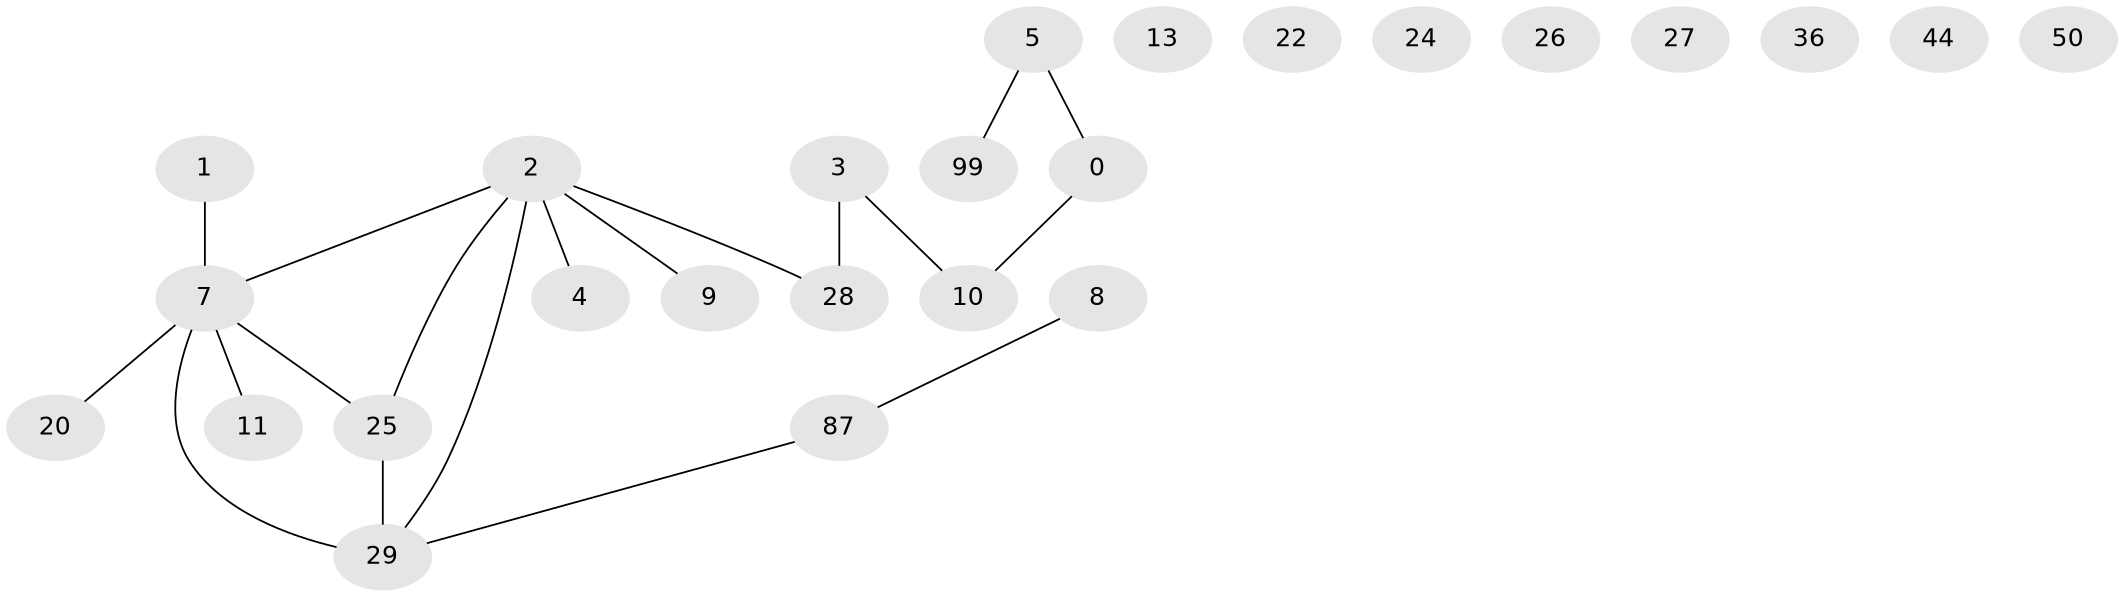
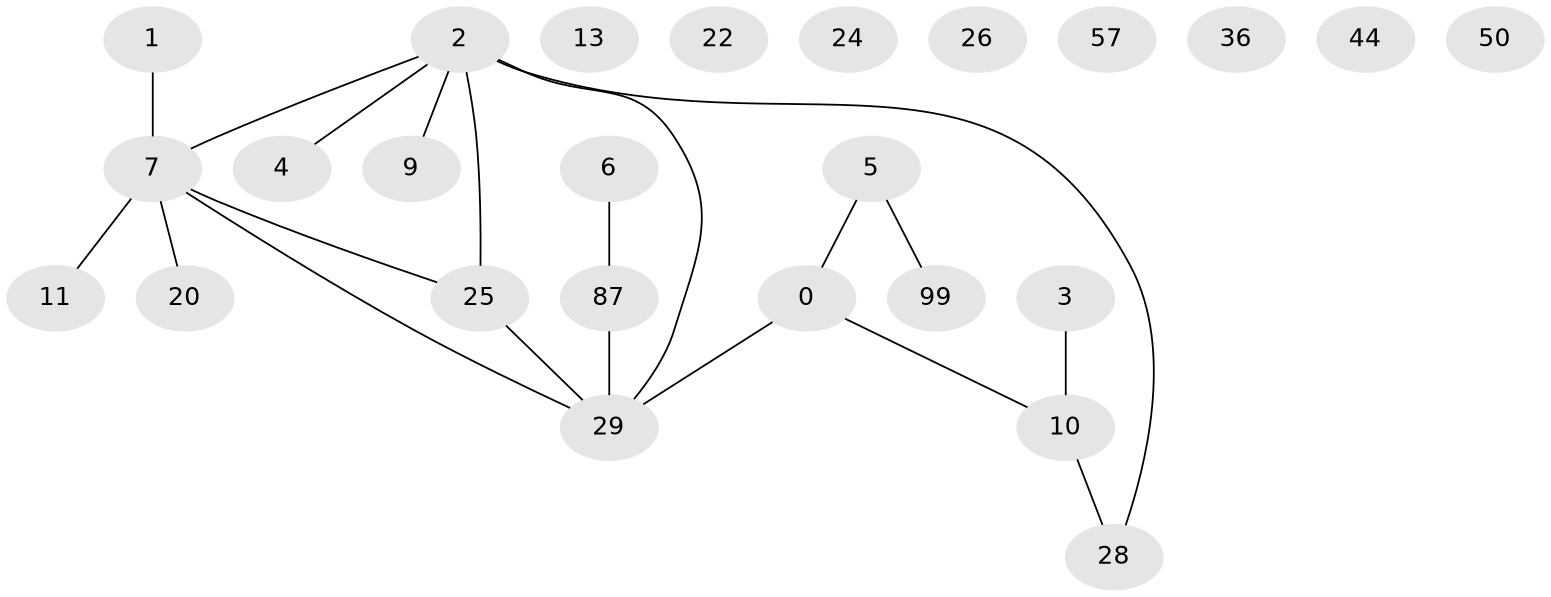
(1680, 40) -> (1107, 40)
(839, 234) -> (1090, 492)
(1098, 298) -> (609, 169)
none -> (708, 363)
